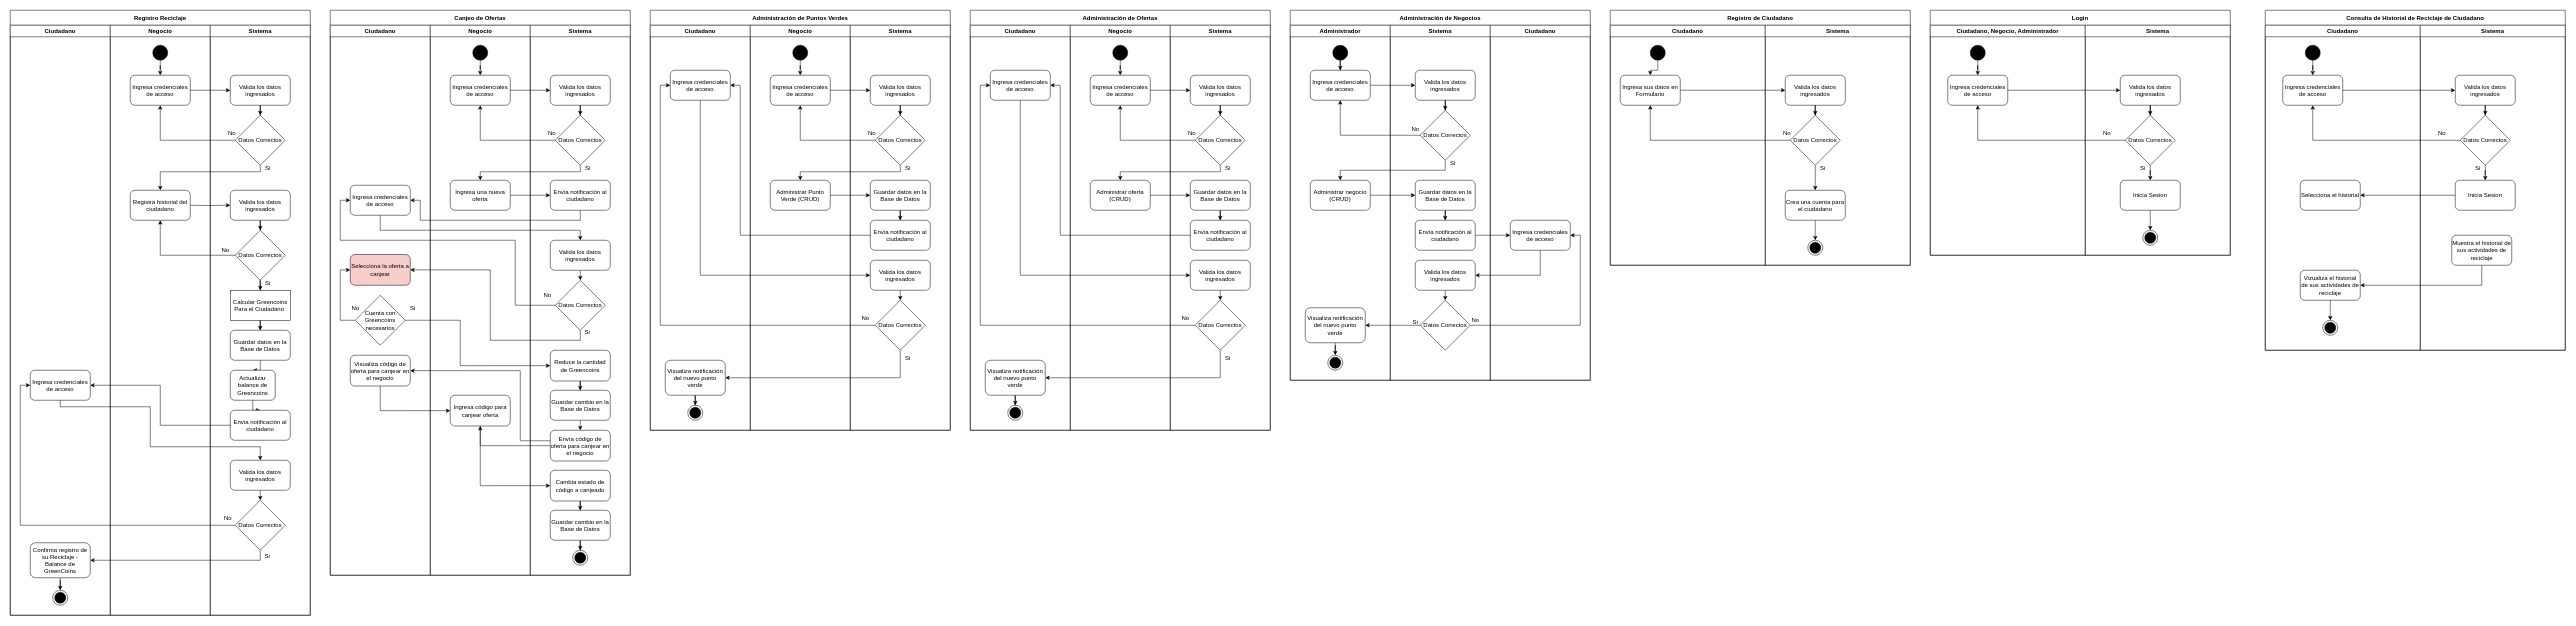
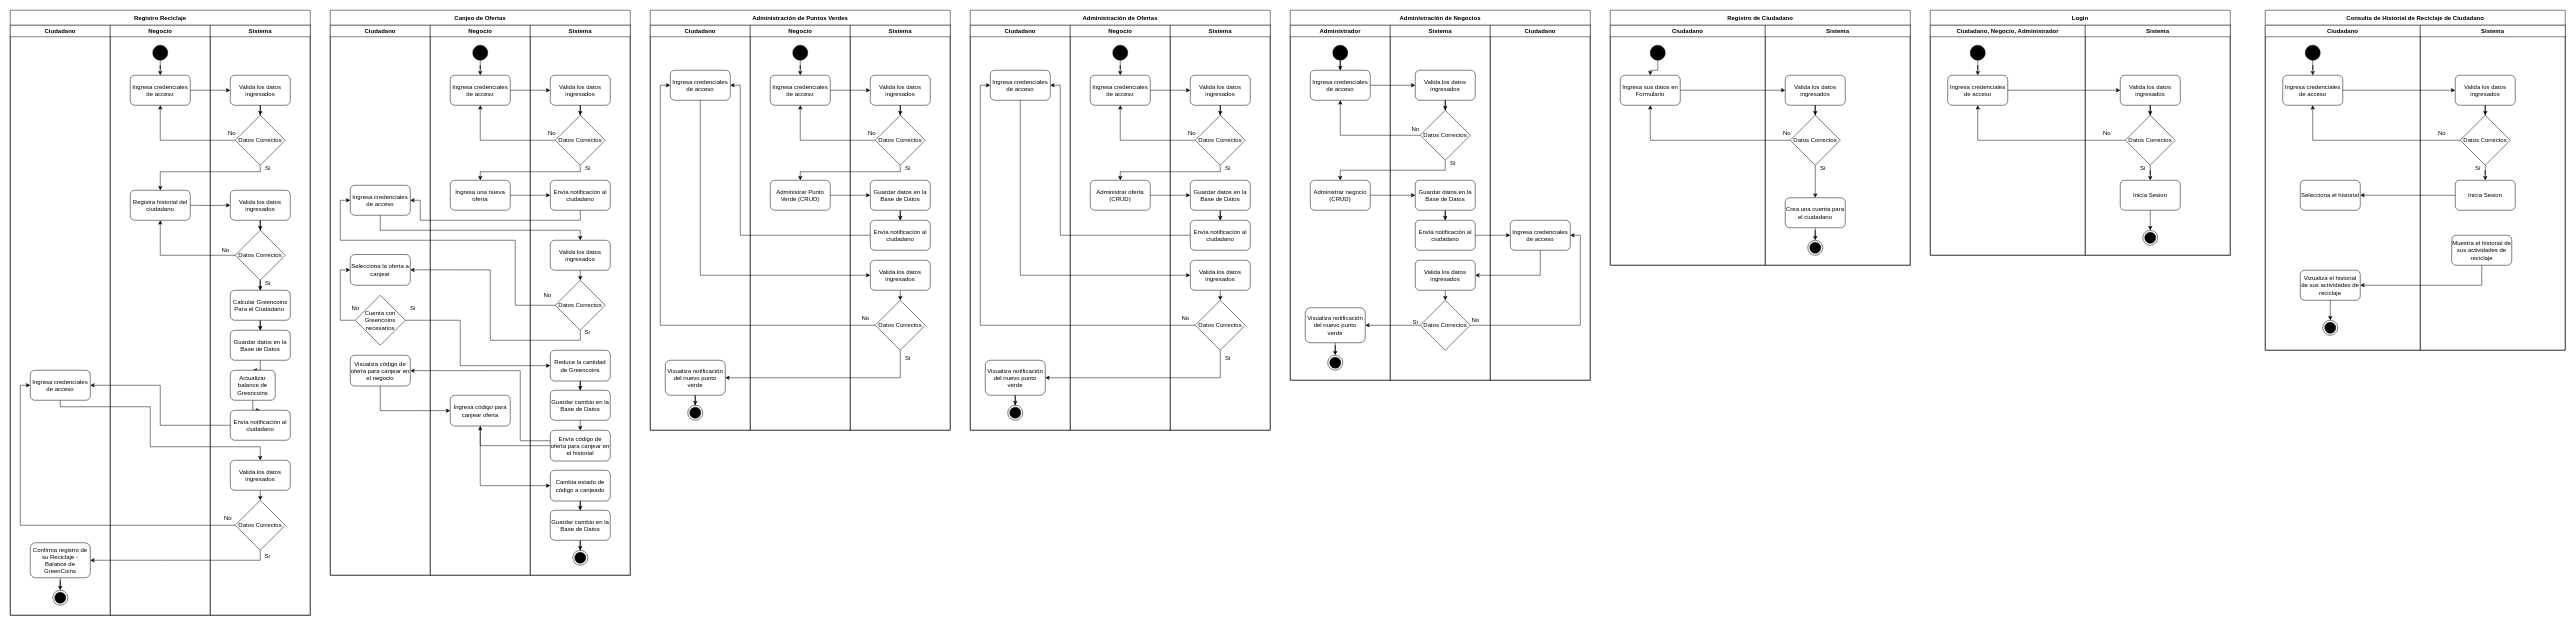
(1815, 205) -> (1815, 213)
(380, 270) -> (380, 270)
(260, 305) -> (260, 305)
(580, 446) -> (580, 446)
